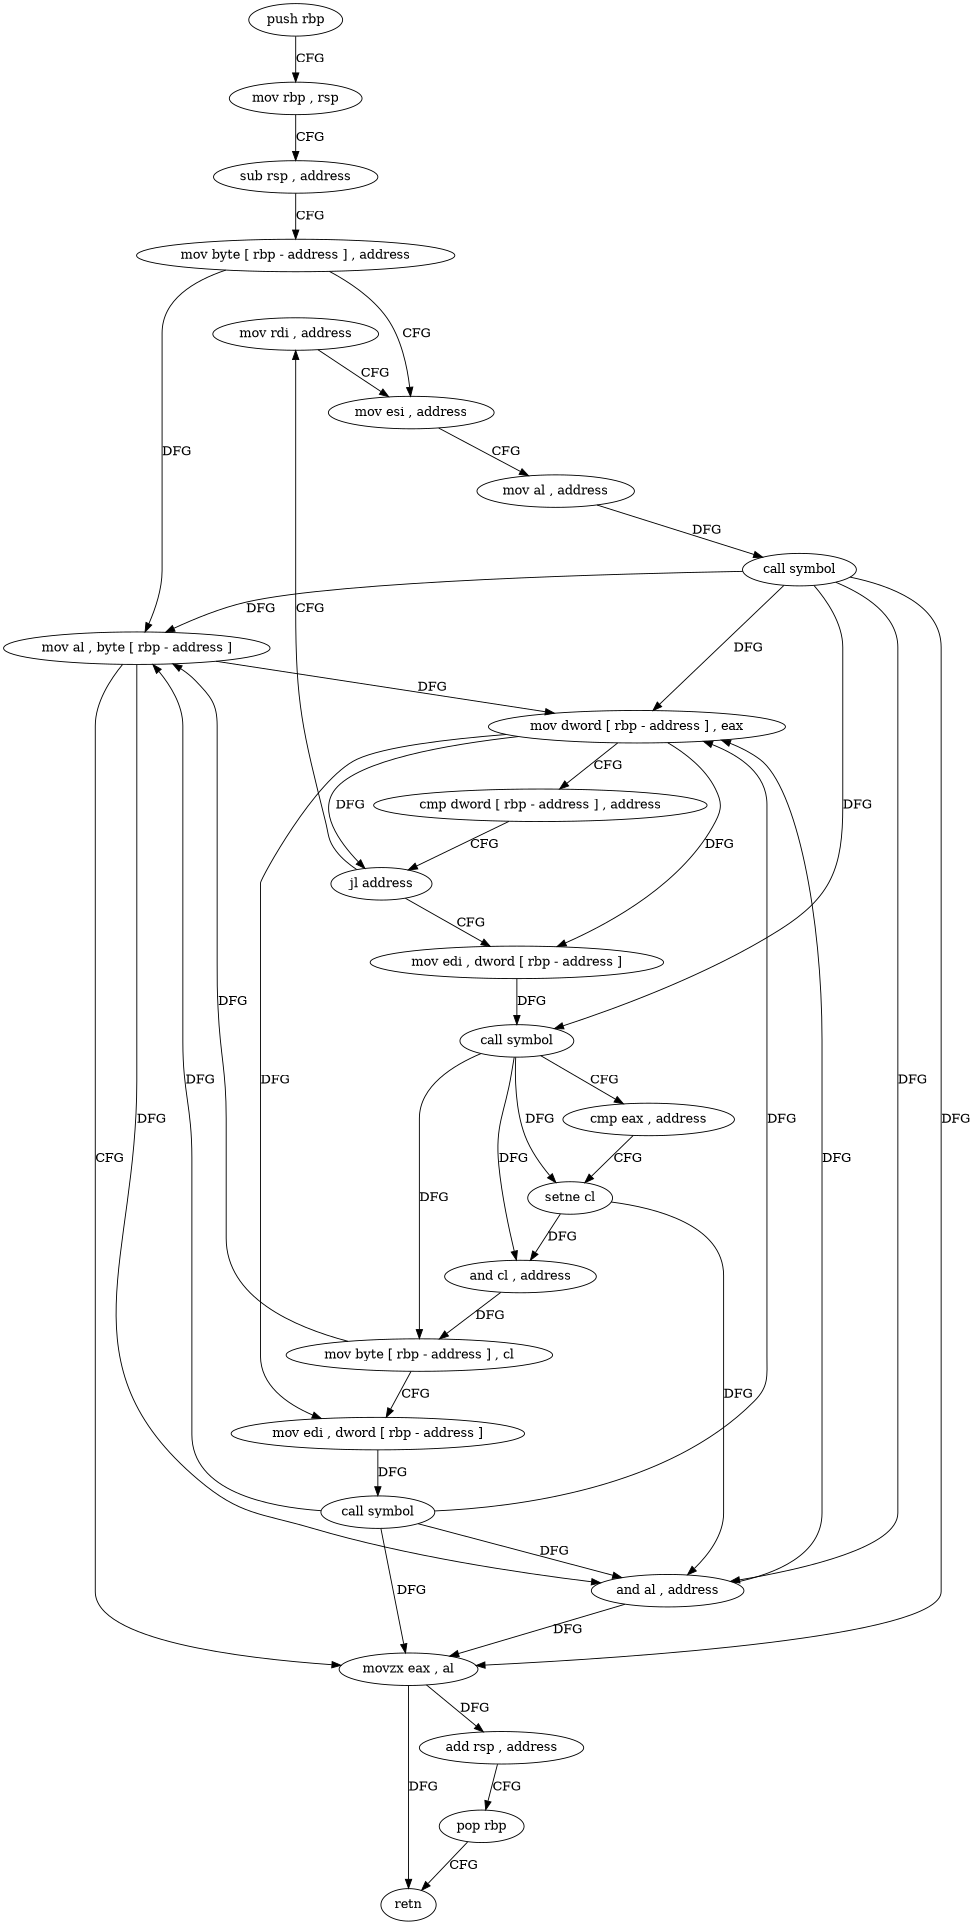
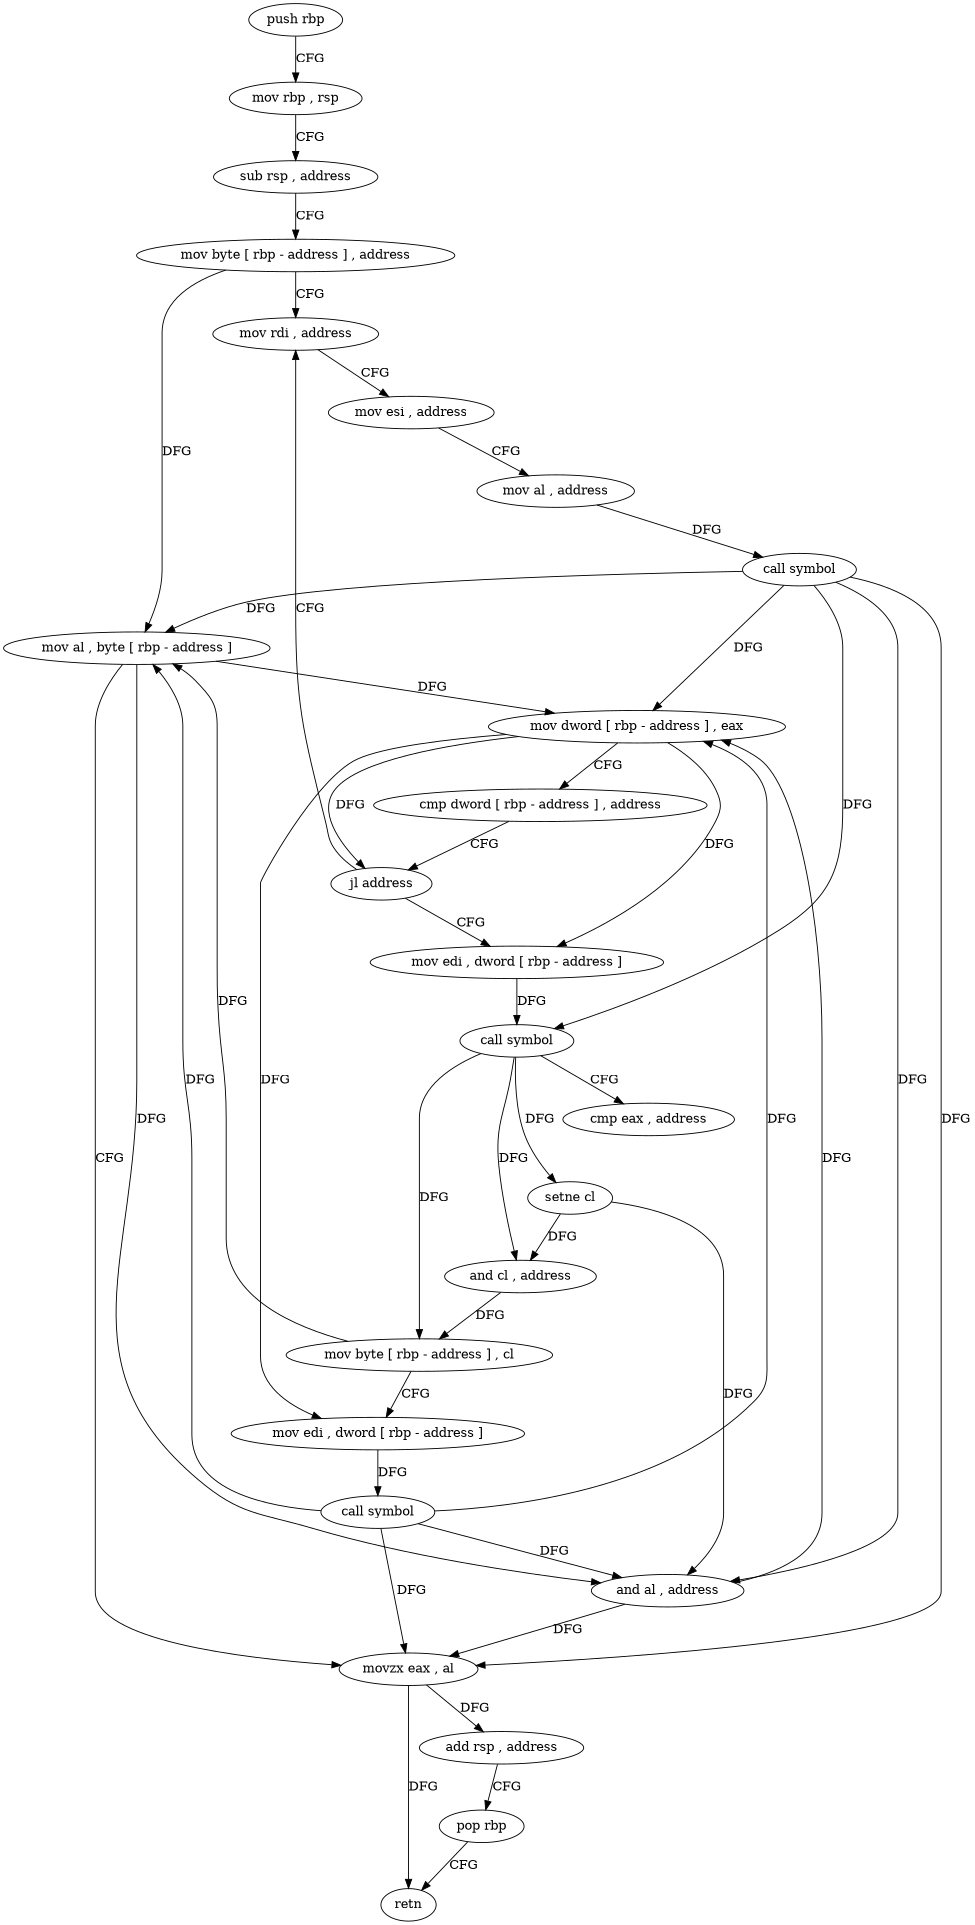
(387, 317) -> (296, 290)
(612, 1156) -> none
